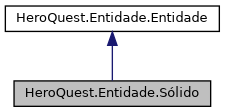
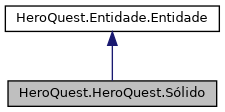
(112, 94) -> (112, 94)
